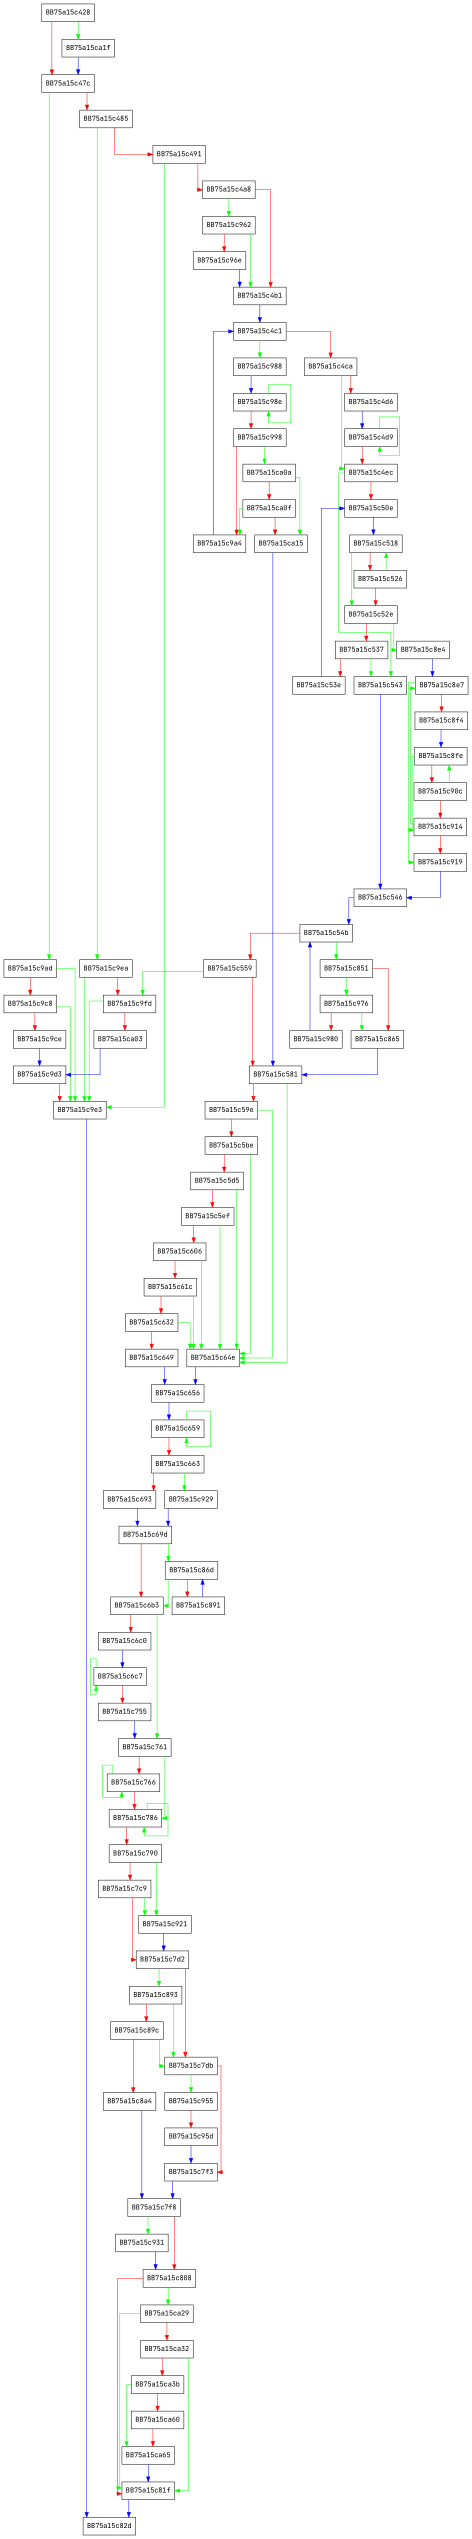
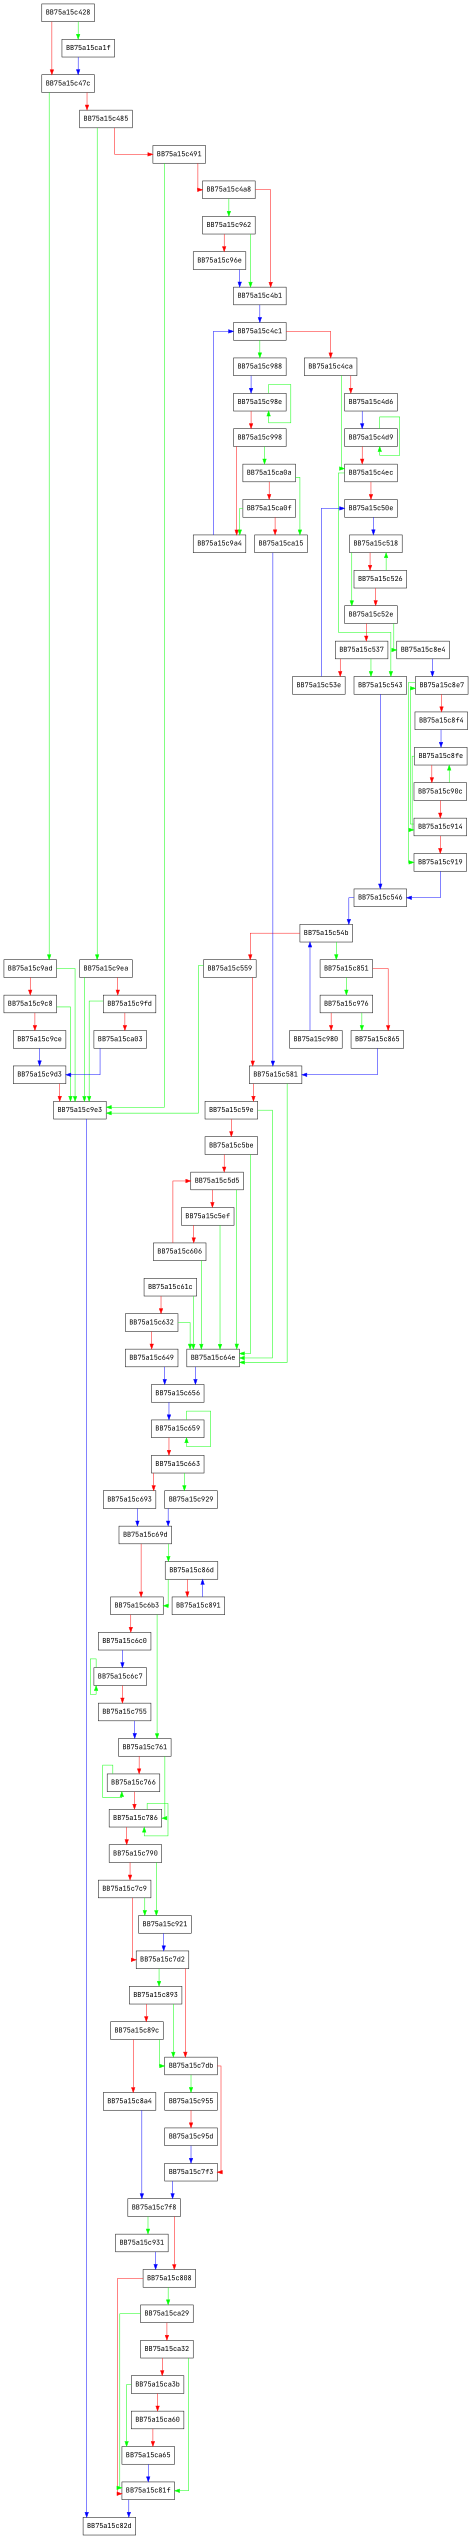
(168, 972) -> (198, 1080)
(175, 1267) -> (173, 1205)
